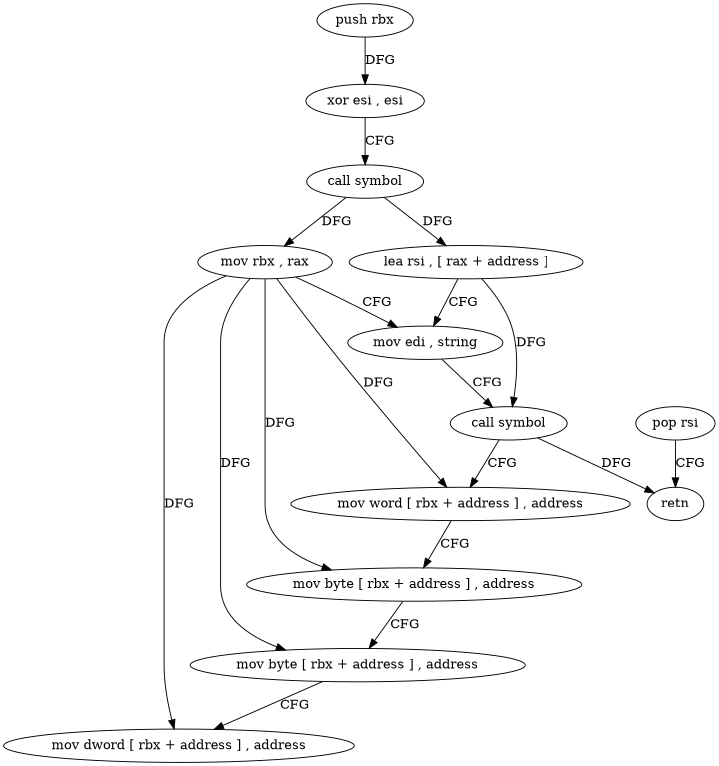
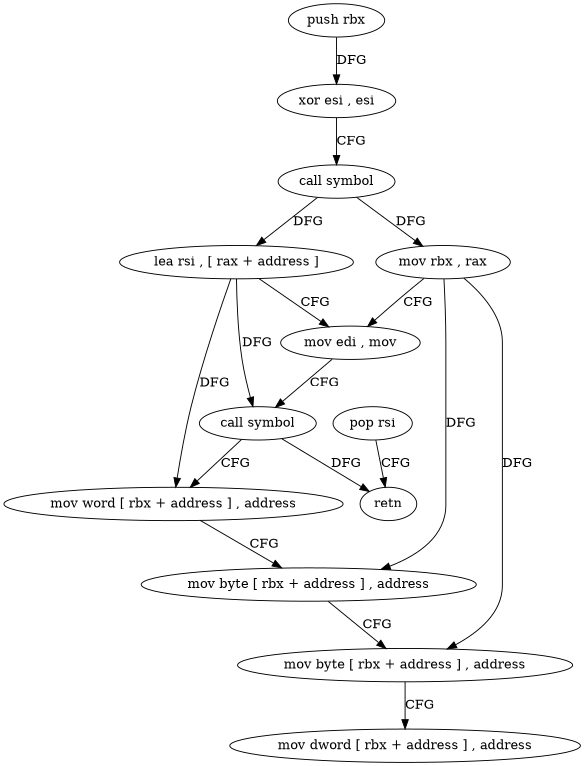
(425, 343) -> (350, 343)
(357, 381) -> (199, 377)
(164, 483) -> none
